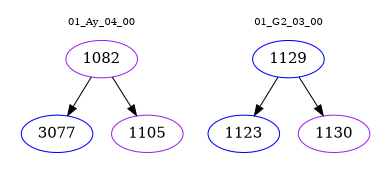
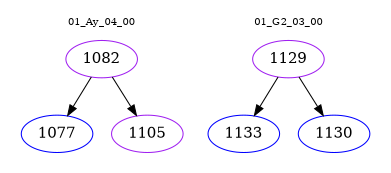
(288, 59) -> (288, 59)
(57, 134) -> (57, 134)
(244, 134) -> (244, 134)
(334, 134) -> (334, 134)
